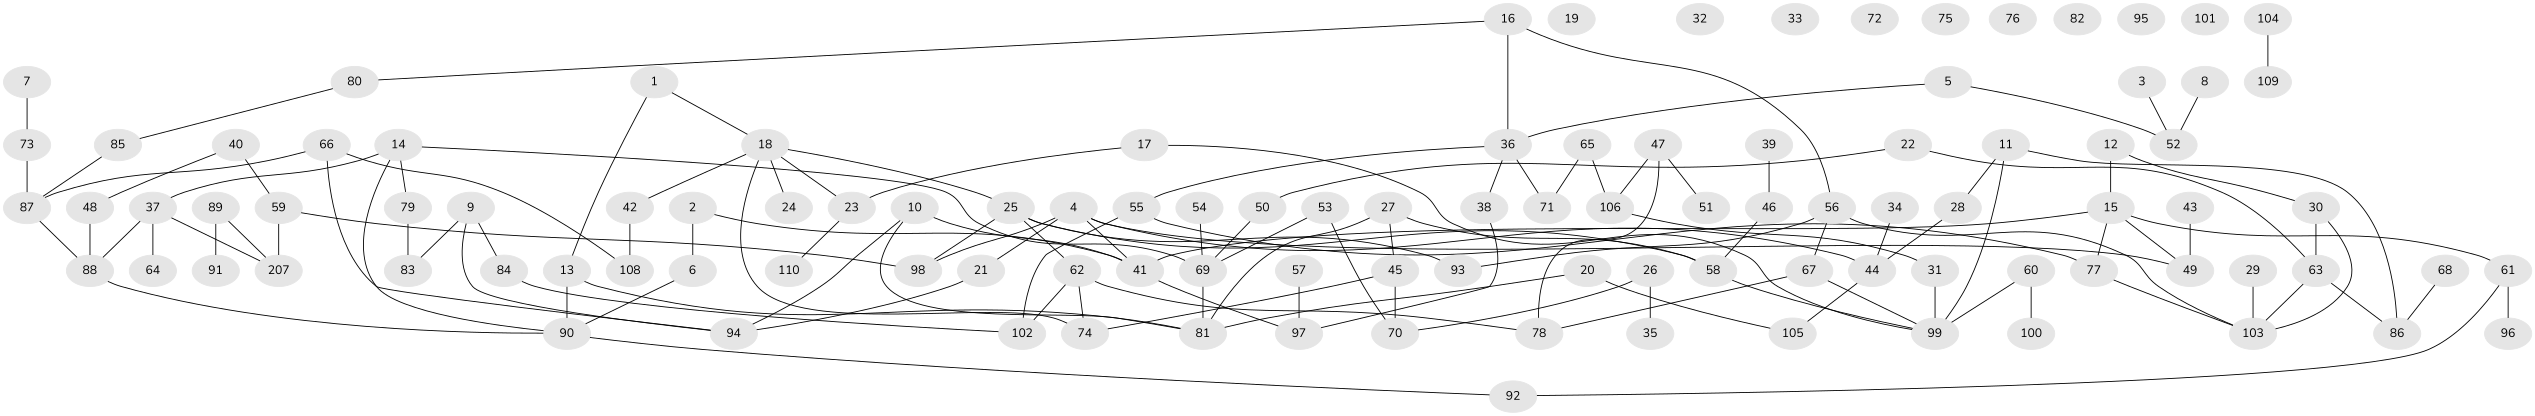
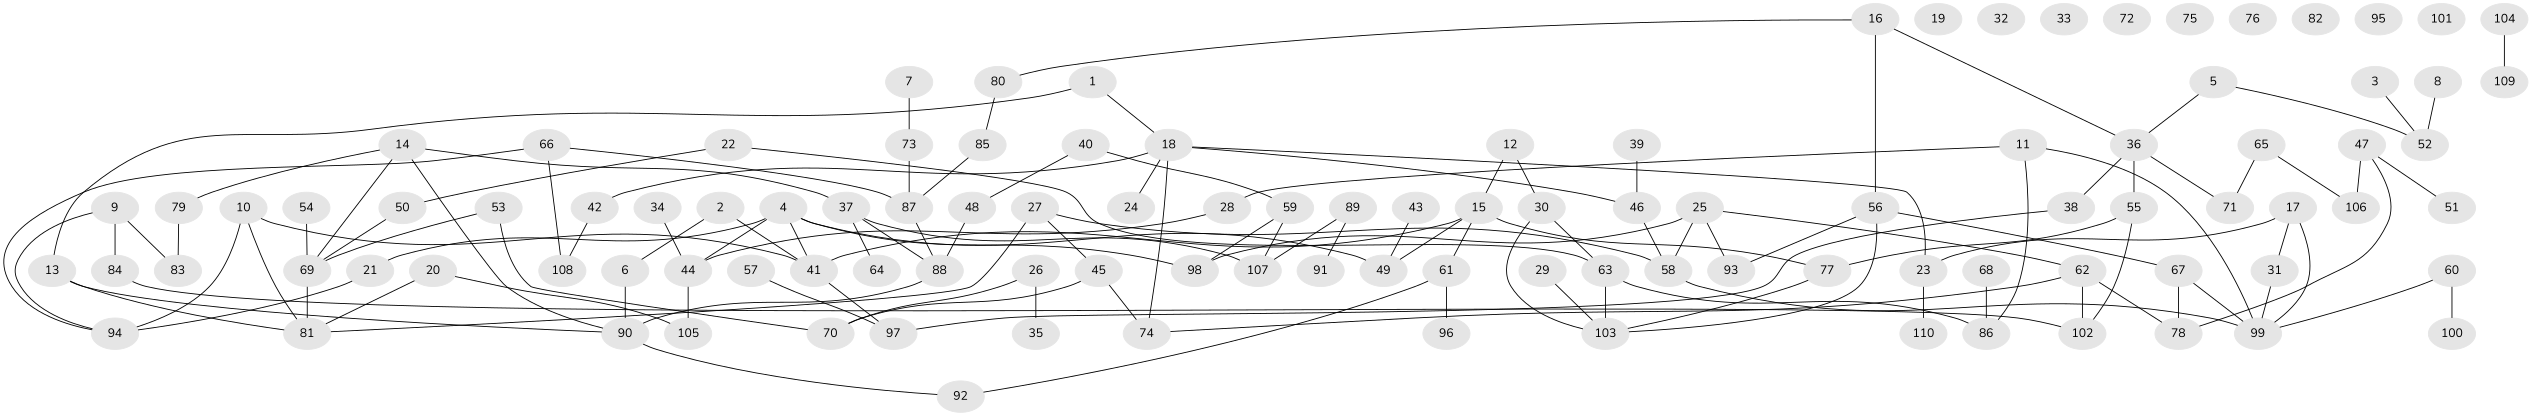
(891, 170) -> (1404, 168)
(1782, 235) -> (2284, 239)
(279, 271) -> (1258, 271)
